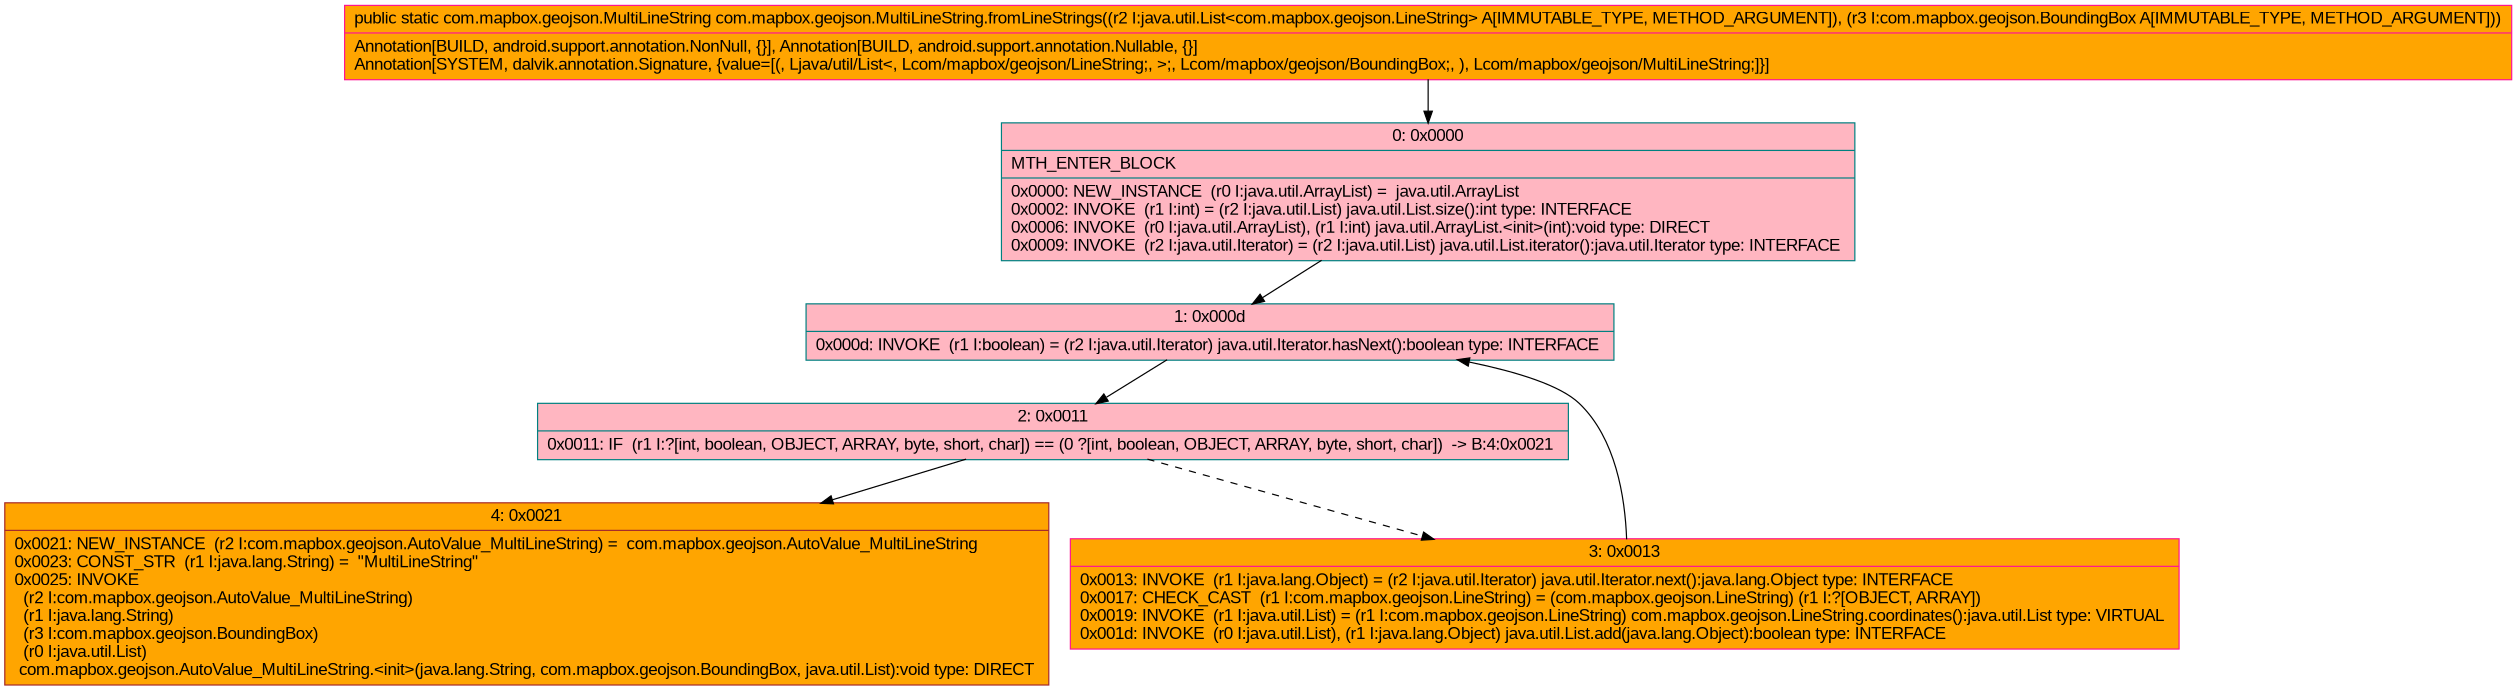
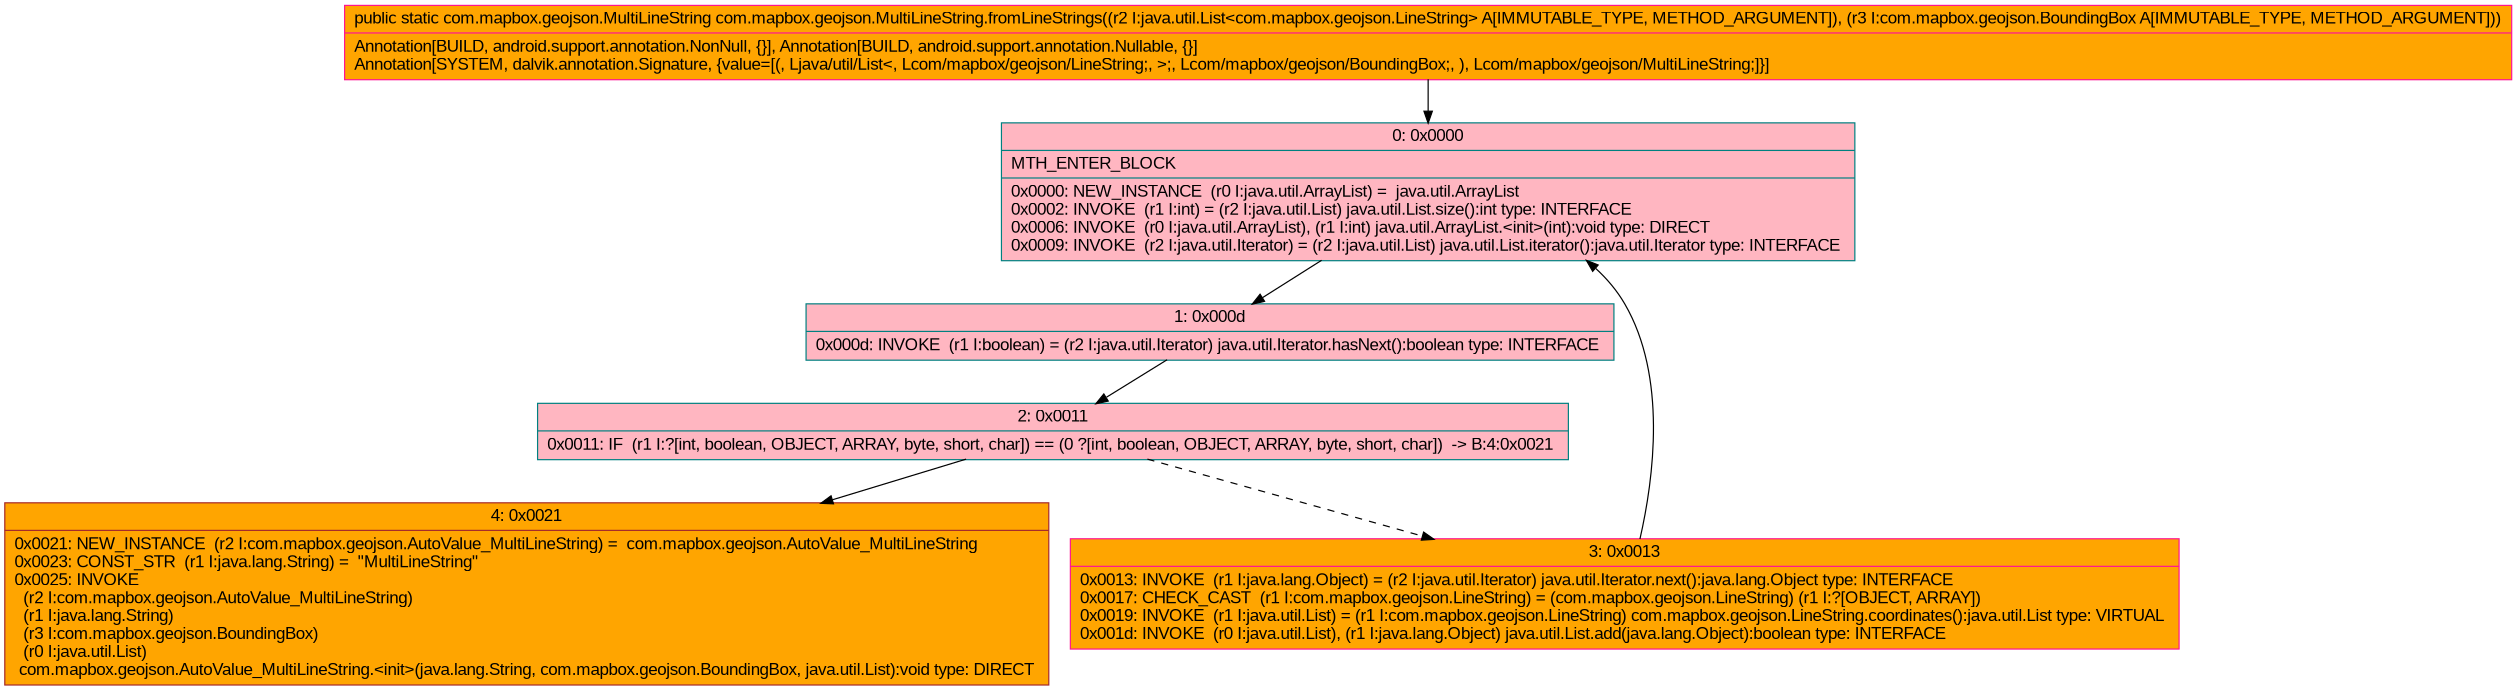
(1589, 414) -> (1652, 397)
